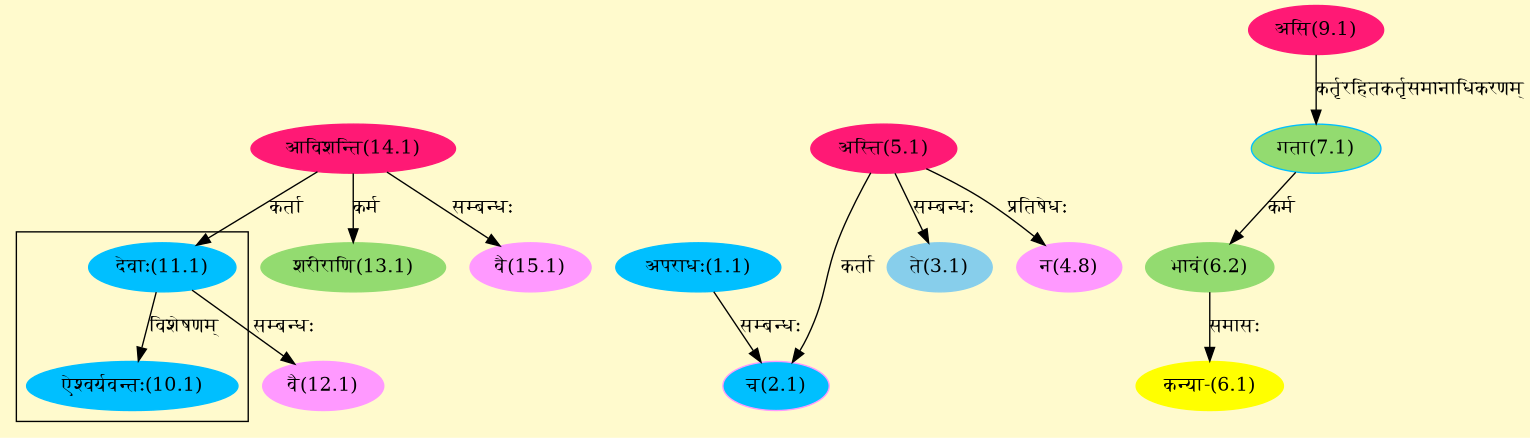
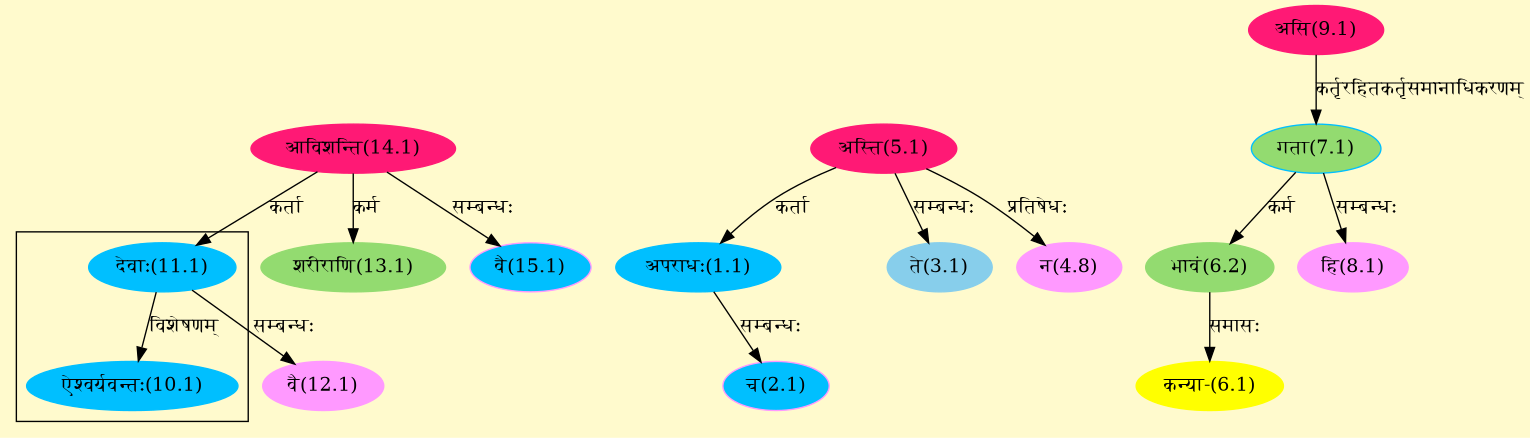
(831, 260) -> (780, 195)
(531, 267) -> (531, 267)
none -> (1353, 267)
